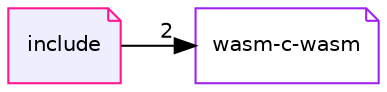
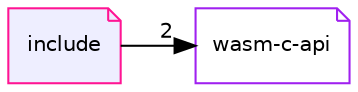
(287, 46) -> (273, 46)
